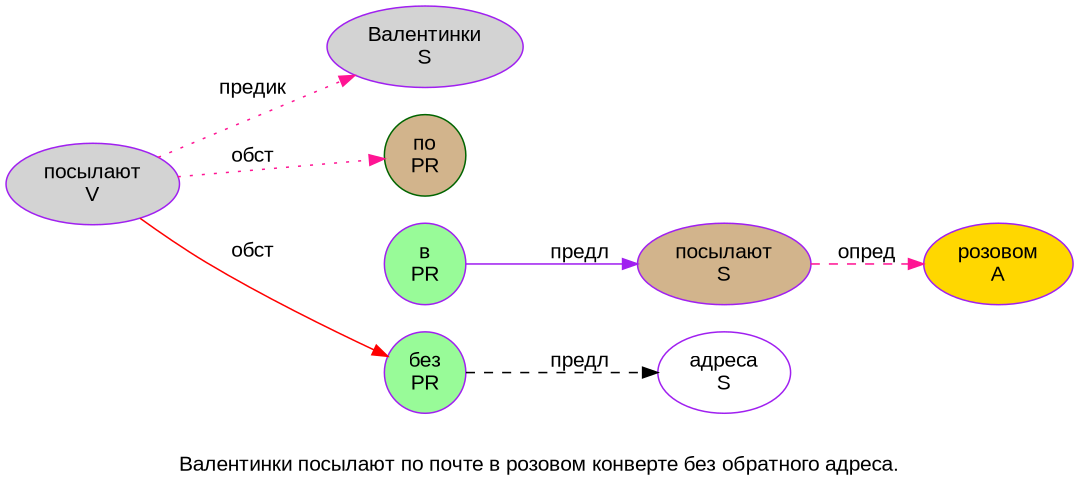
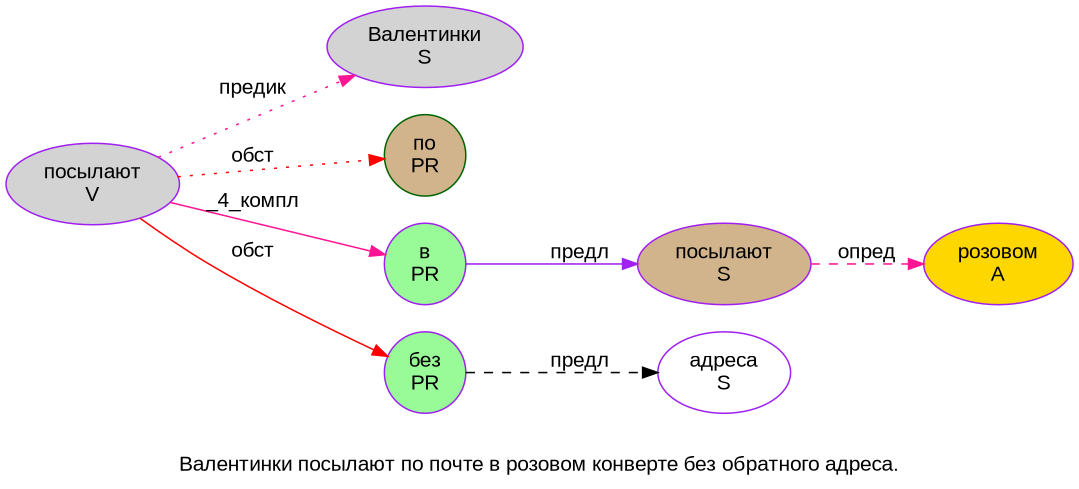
(274, 168) -> (274, 168)
none -> (270, 227)
